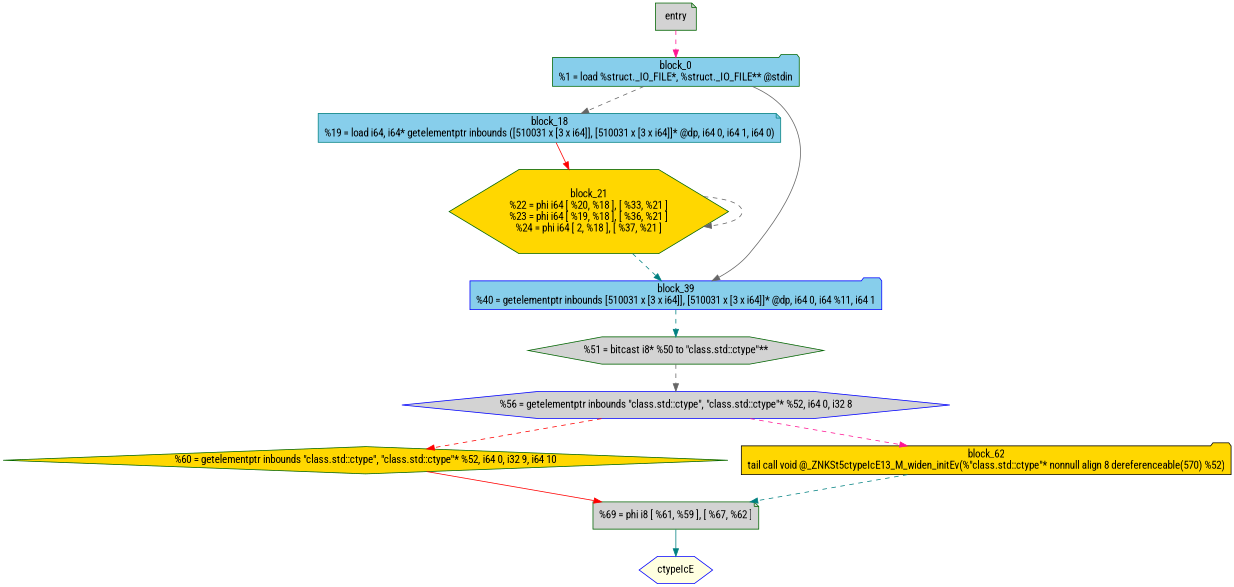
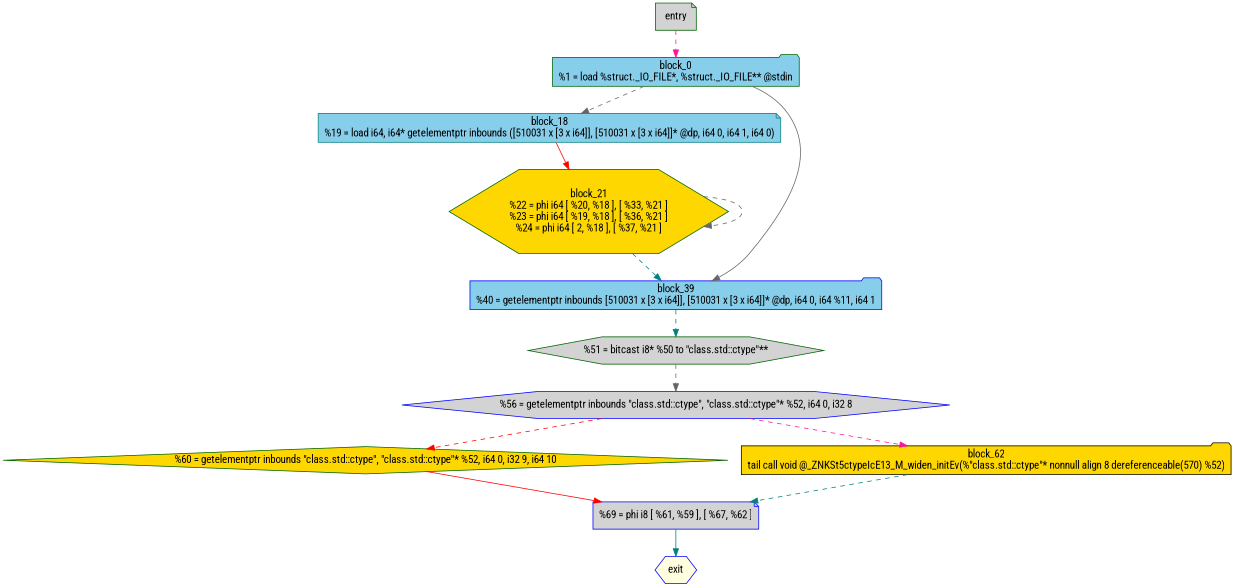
(676, 516) -> (676, 516)
(676, 570) -> (676, 570)
